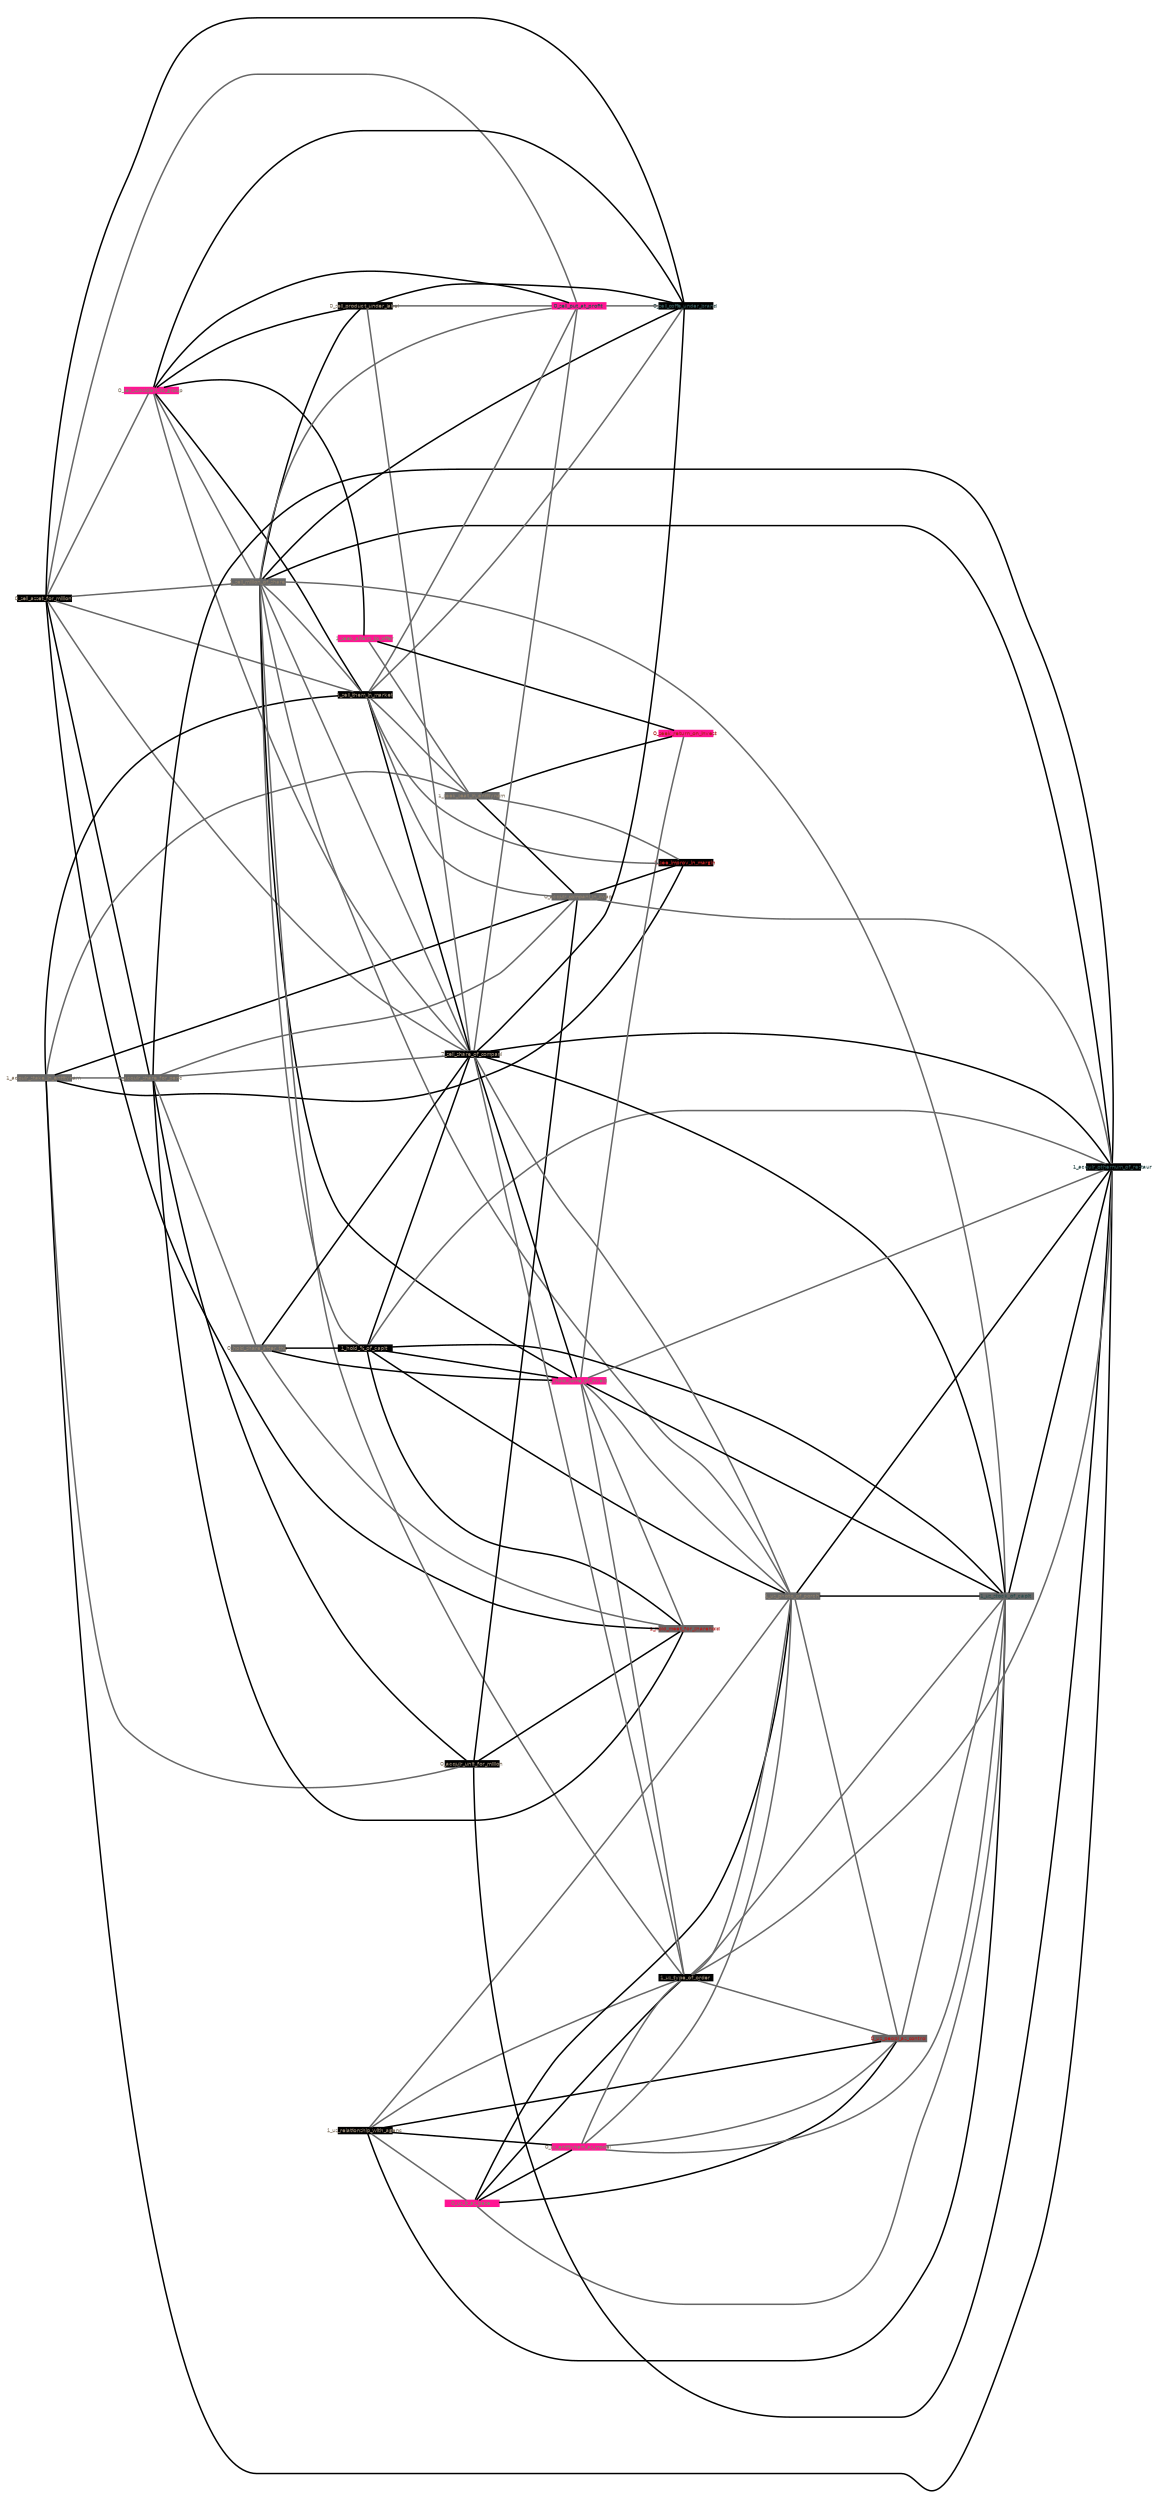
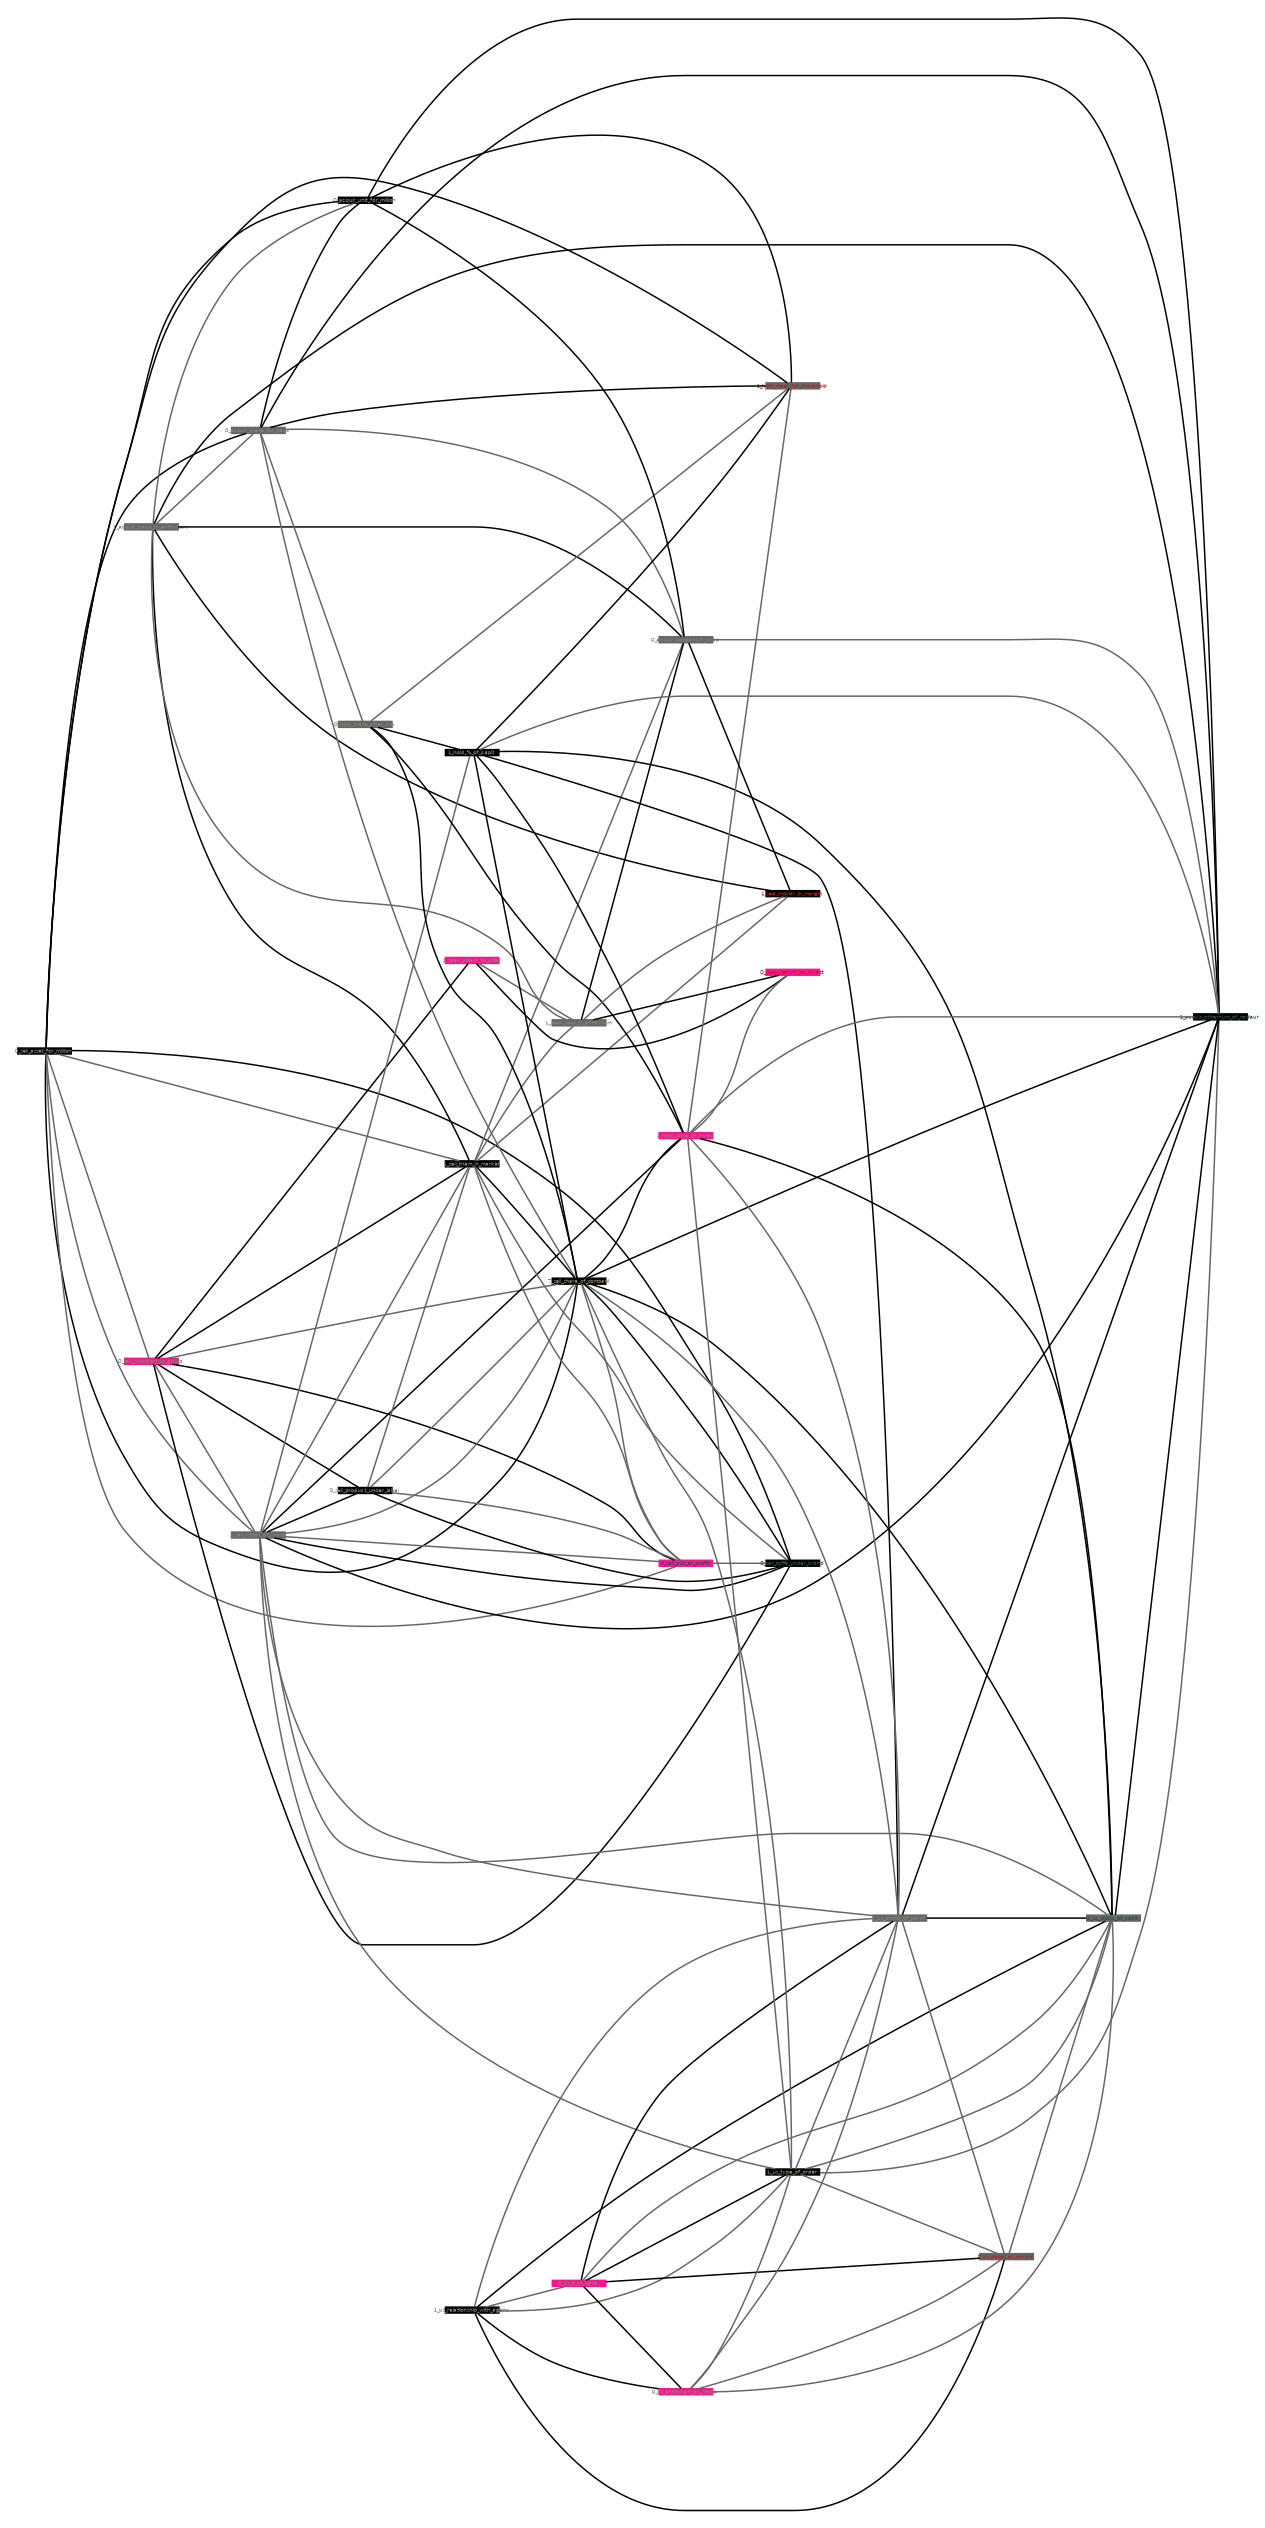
none -> (99, 571)
(231, 851) -> (185, 1530)
none -> (419, 1327)
